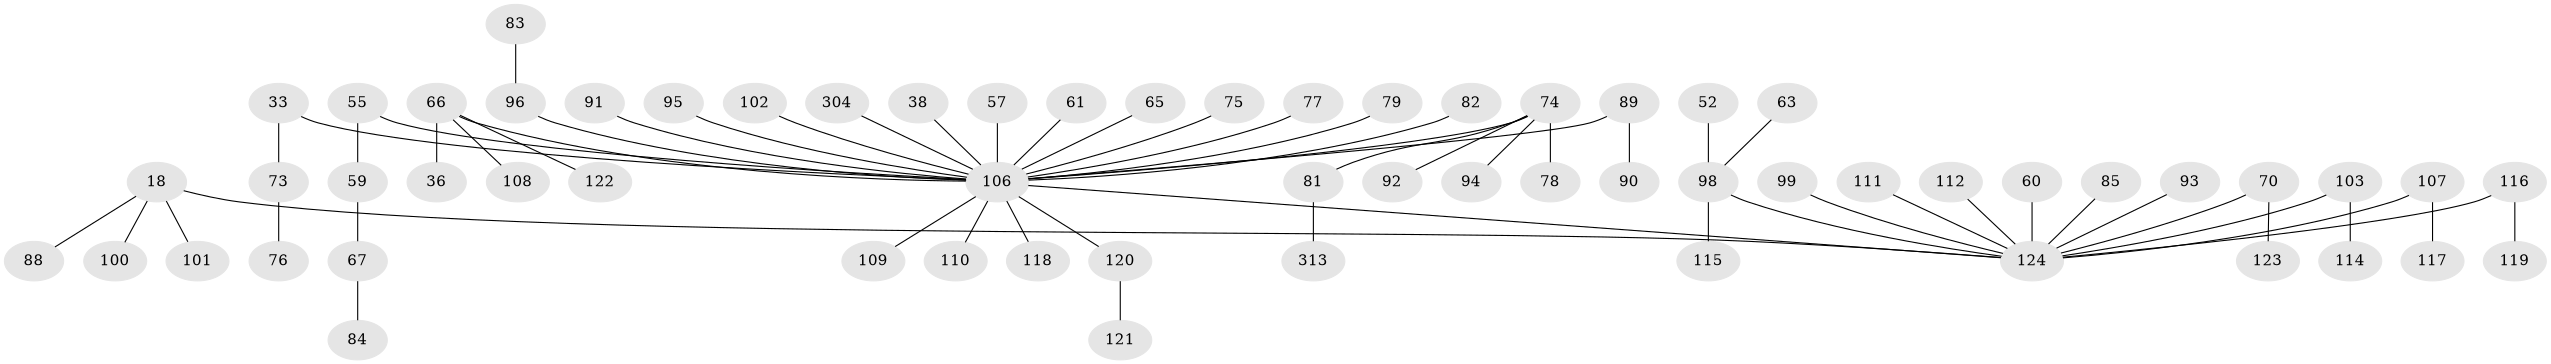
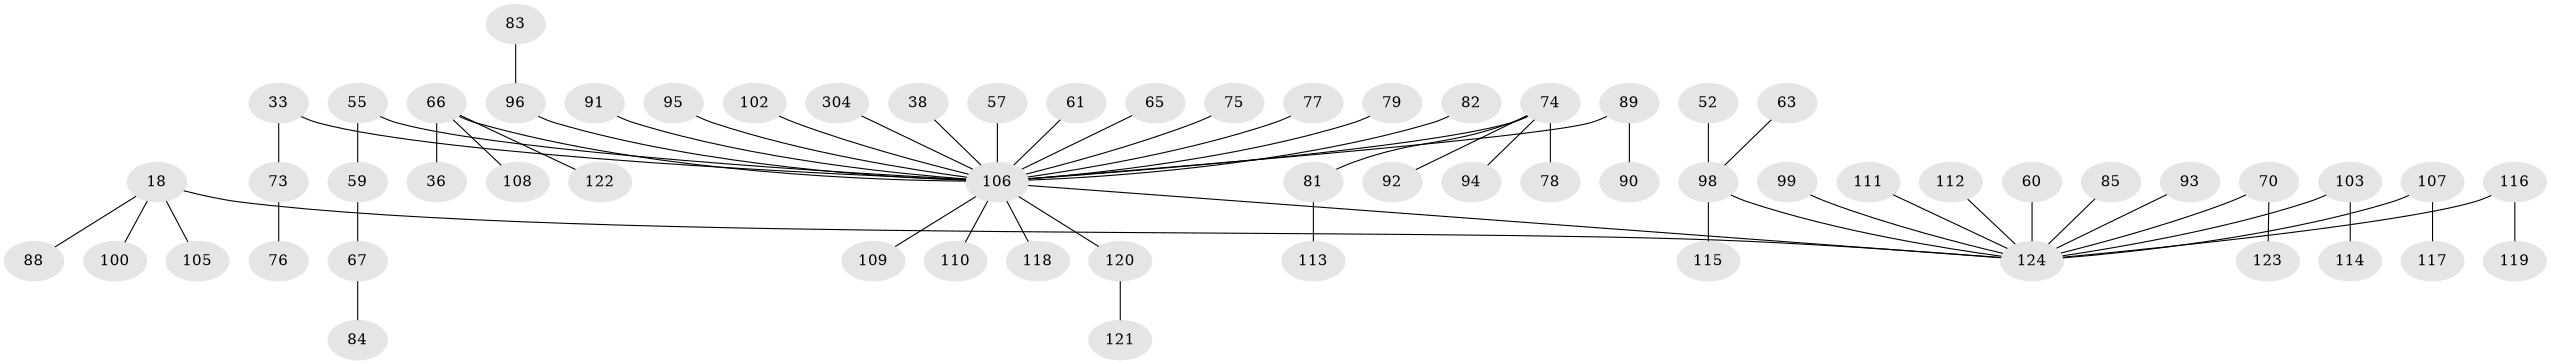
(198, 261) -> (198, 261)
(1313, 261) -> (1313, 261)
